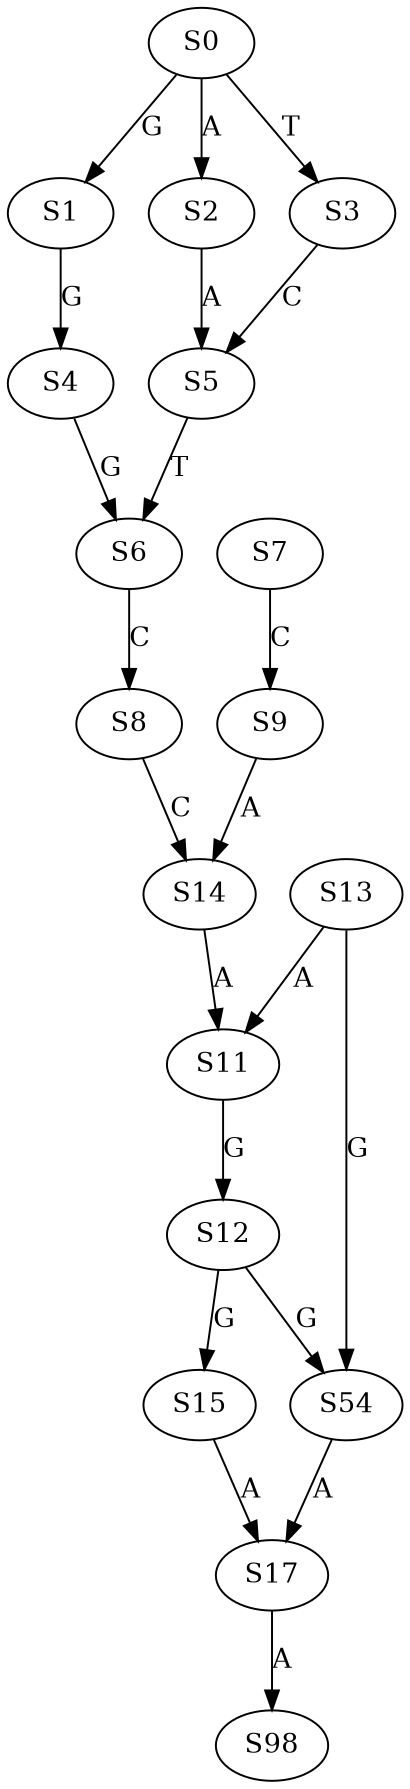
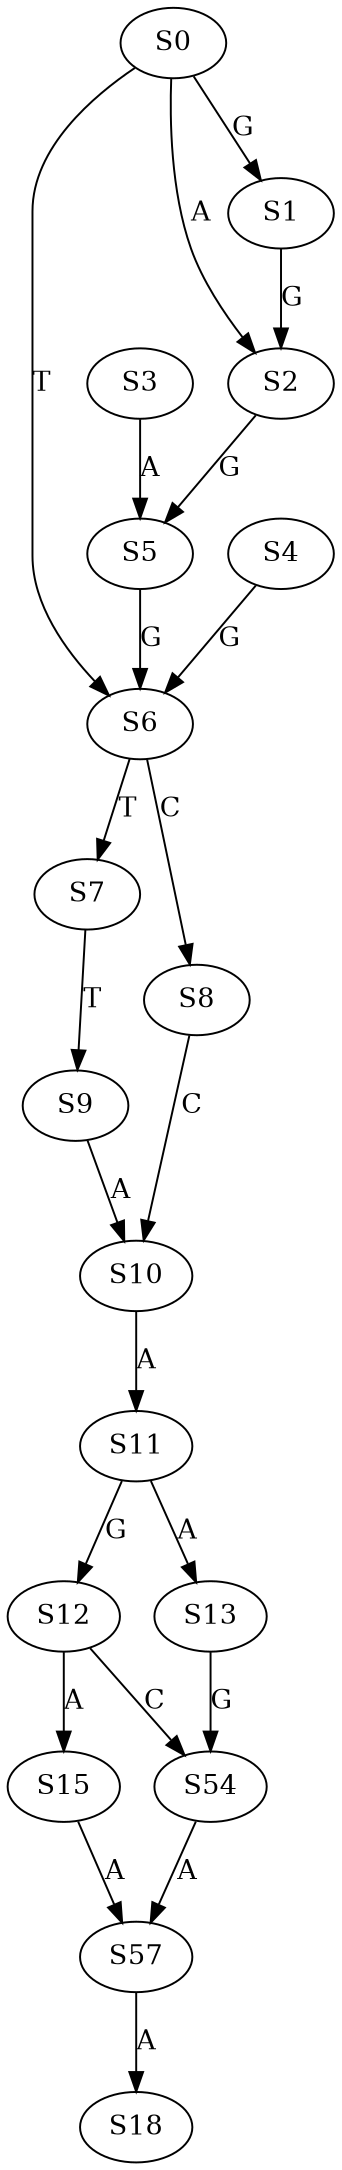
(266, 121) -> (32, 364)
(61, 289) -> (281, 289)
(211, 298) -> (230, 469)
(293, 298) -> (150, 469)
(180, 469) -> (152, 639)
(281, 639) -> (93, 1000)
none -> (117, 800)
(200, 894) -> (136, 1276)
(291, 972) -> (169, 1522)
(225, 1320) -> (74, 1702)
(307, 1320) -> (155, 1702)
(272, 1575) -> (136, 1957)
(272, 1746) -> (136, 2127)
